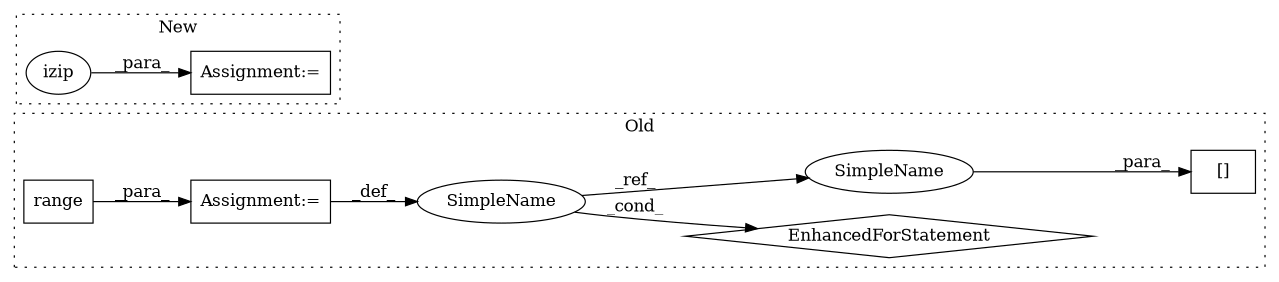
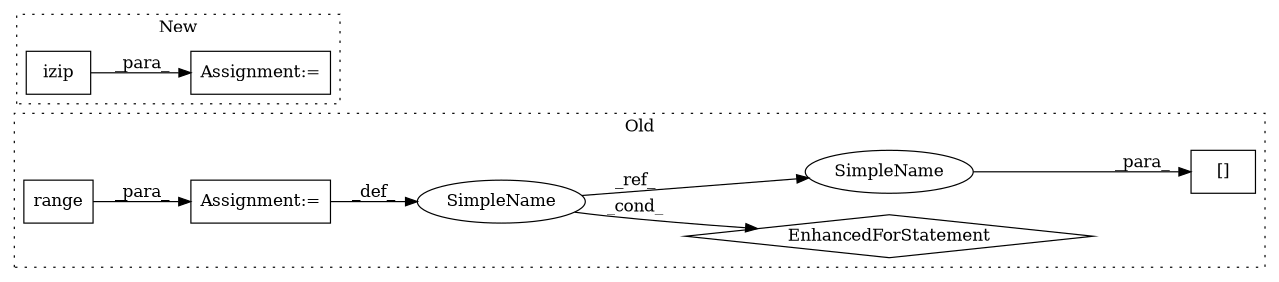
(58, 73) -> (58, 73)
